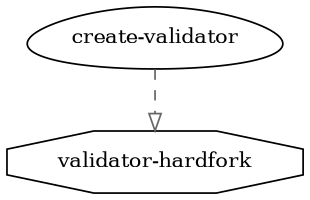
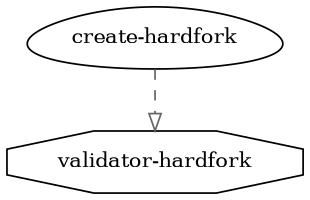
(155, 38) -> (155, 38)
